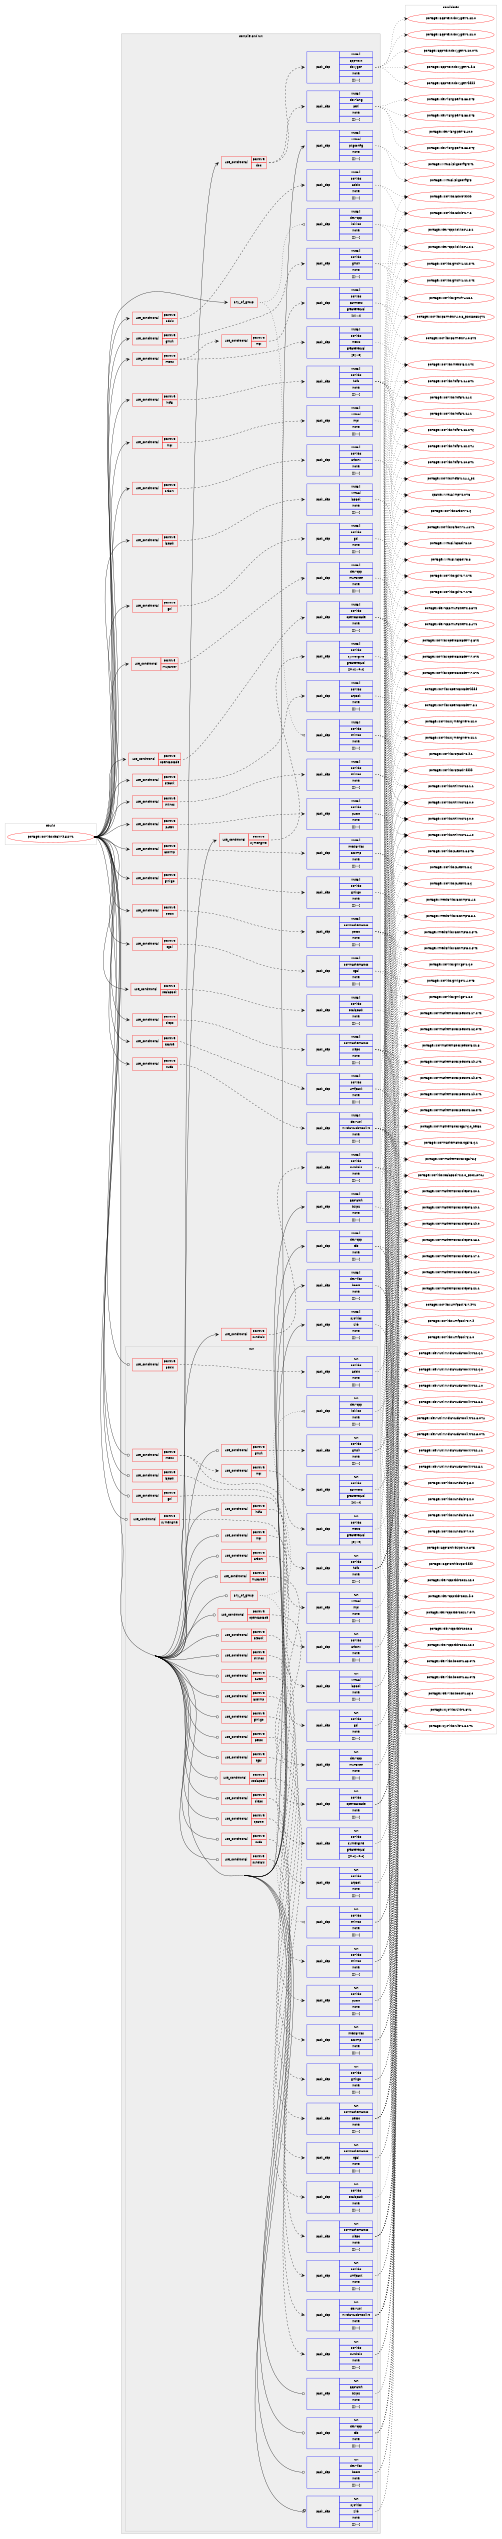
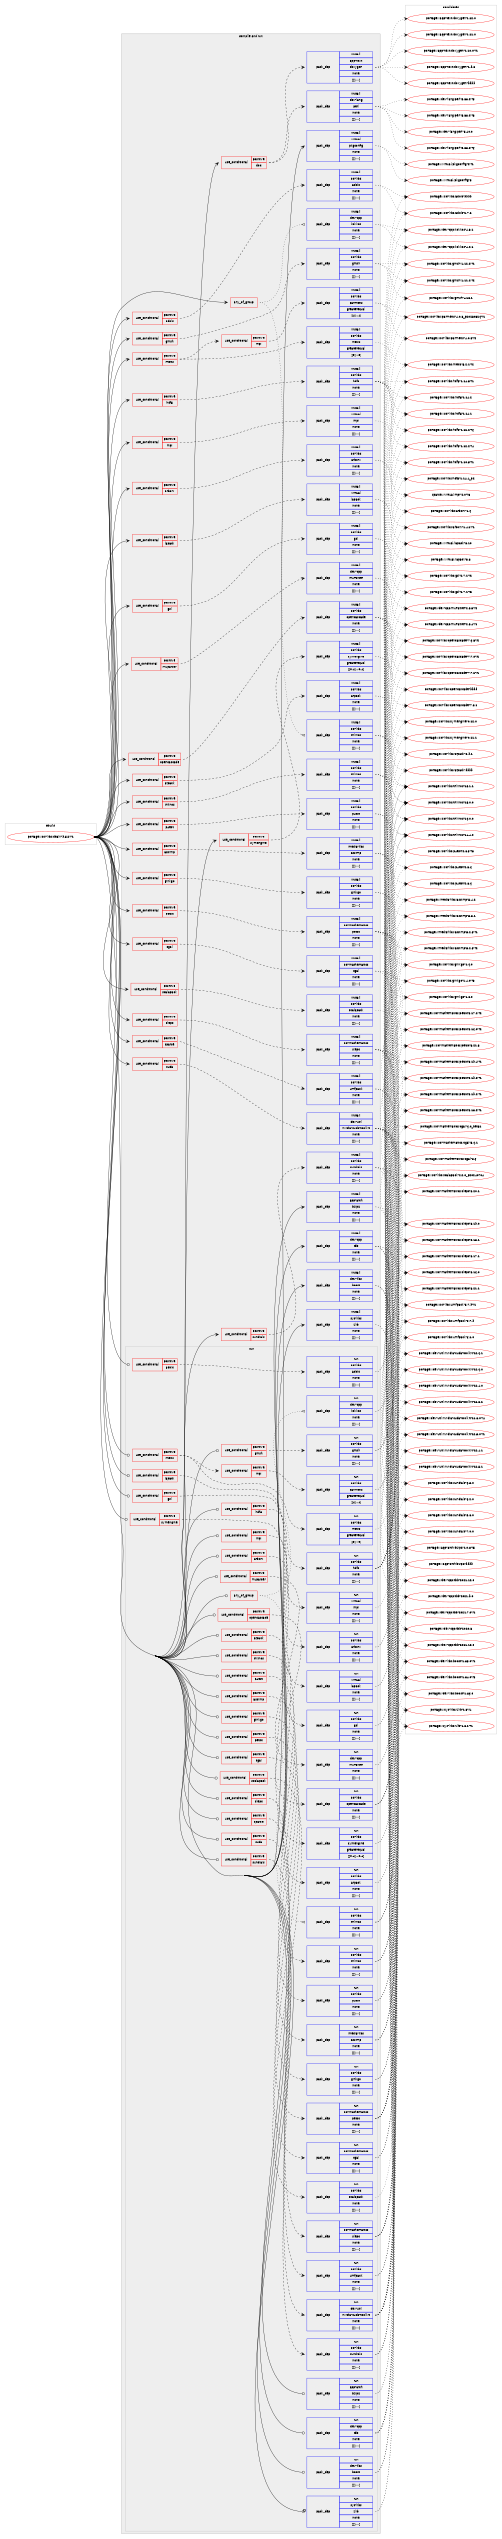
(451, 1208) -> none
